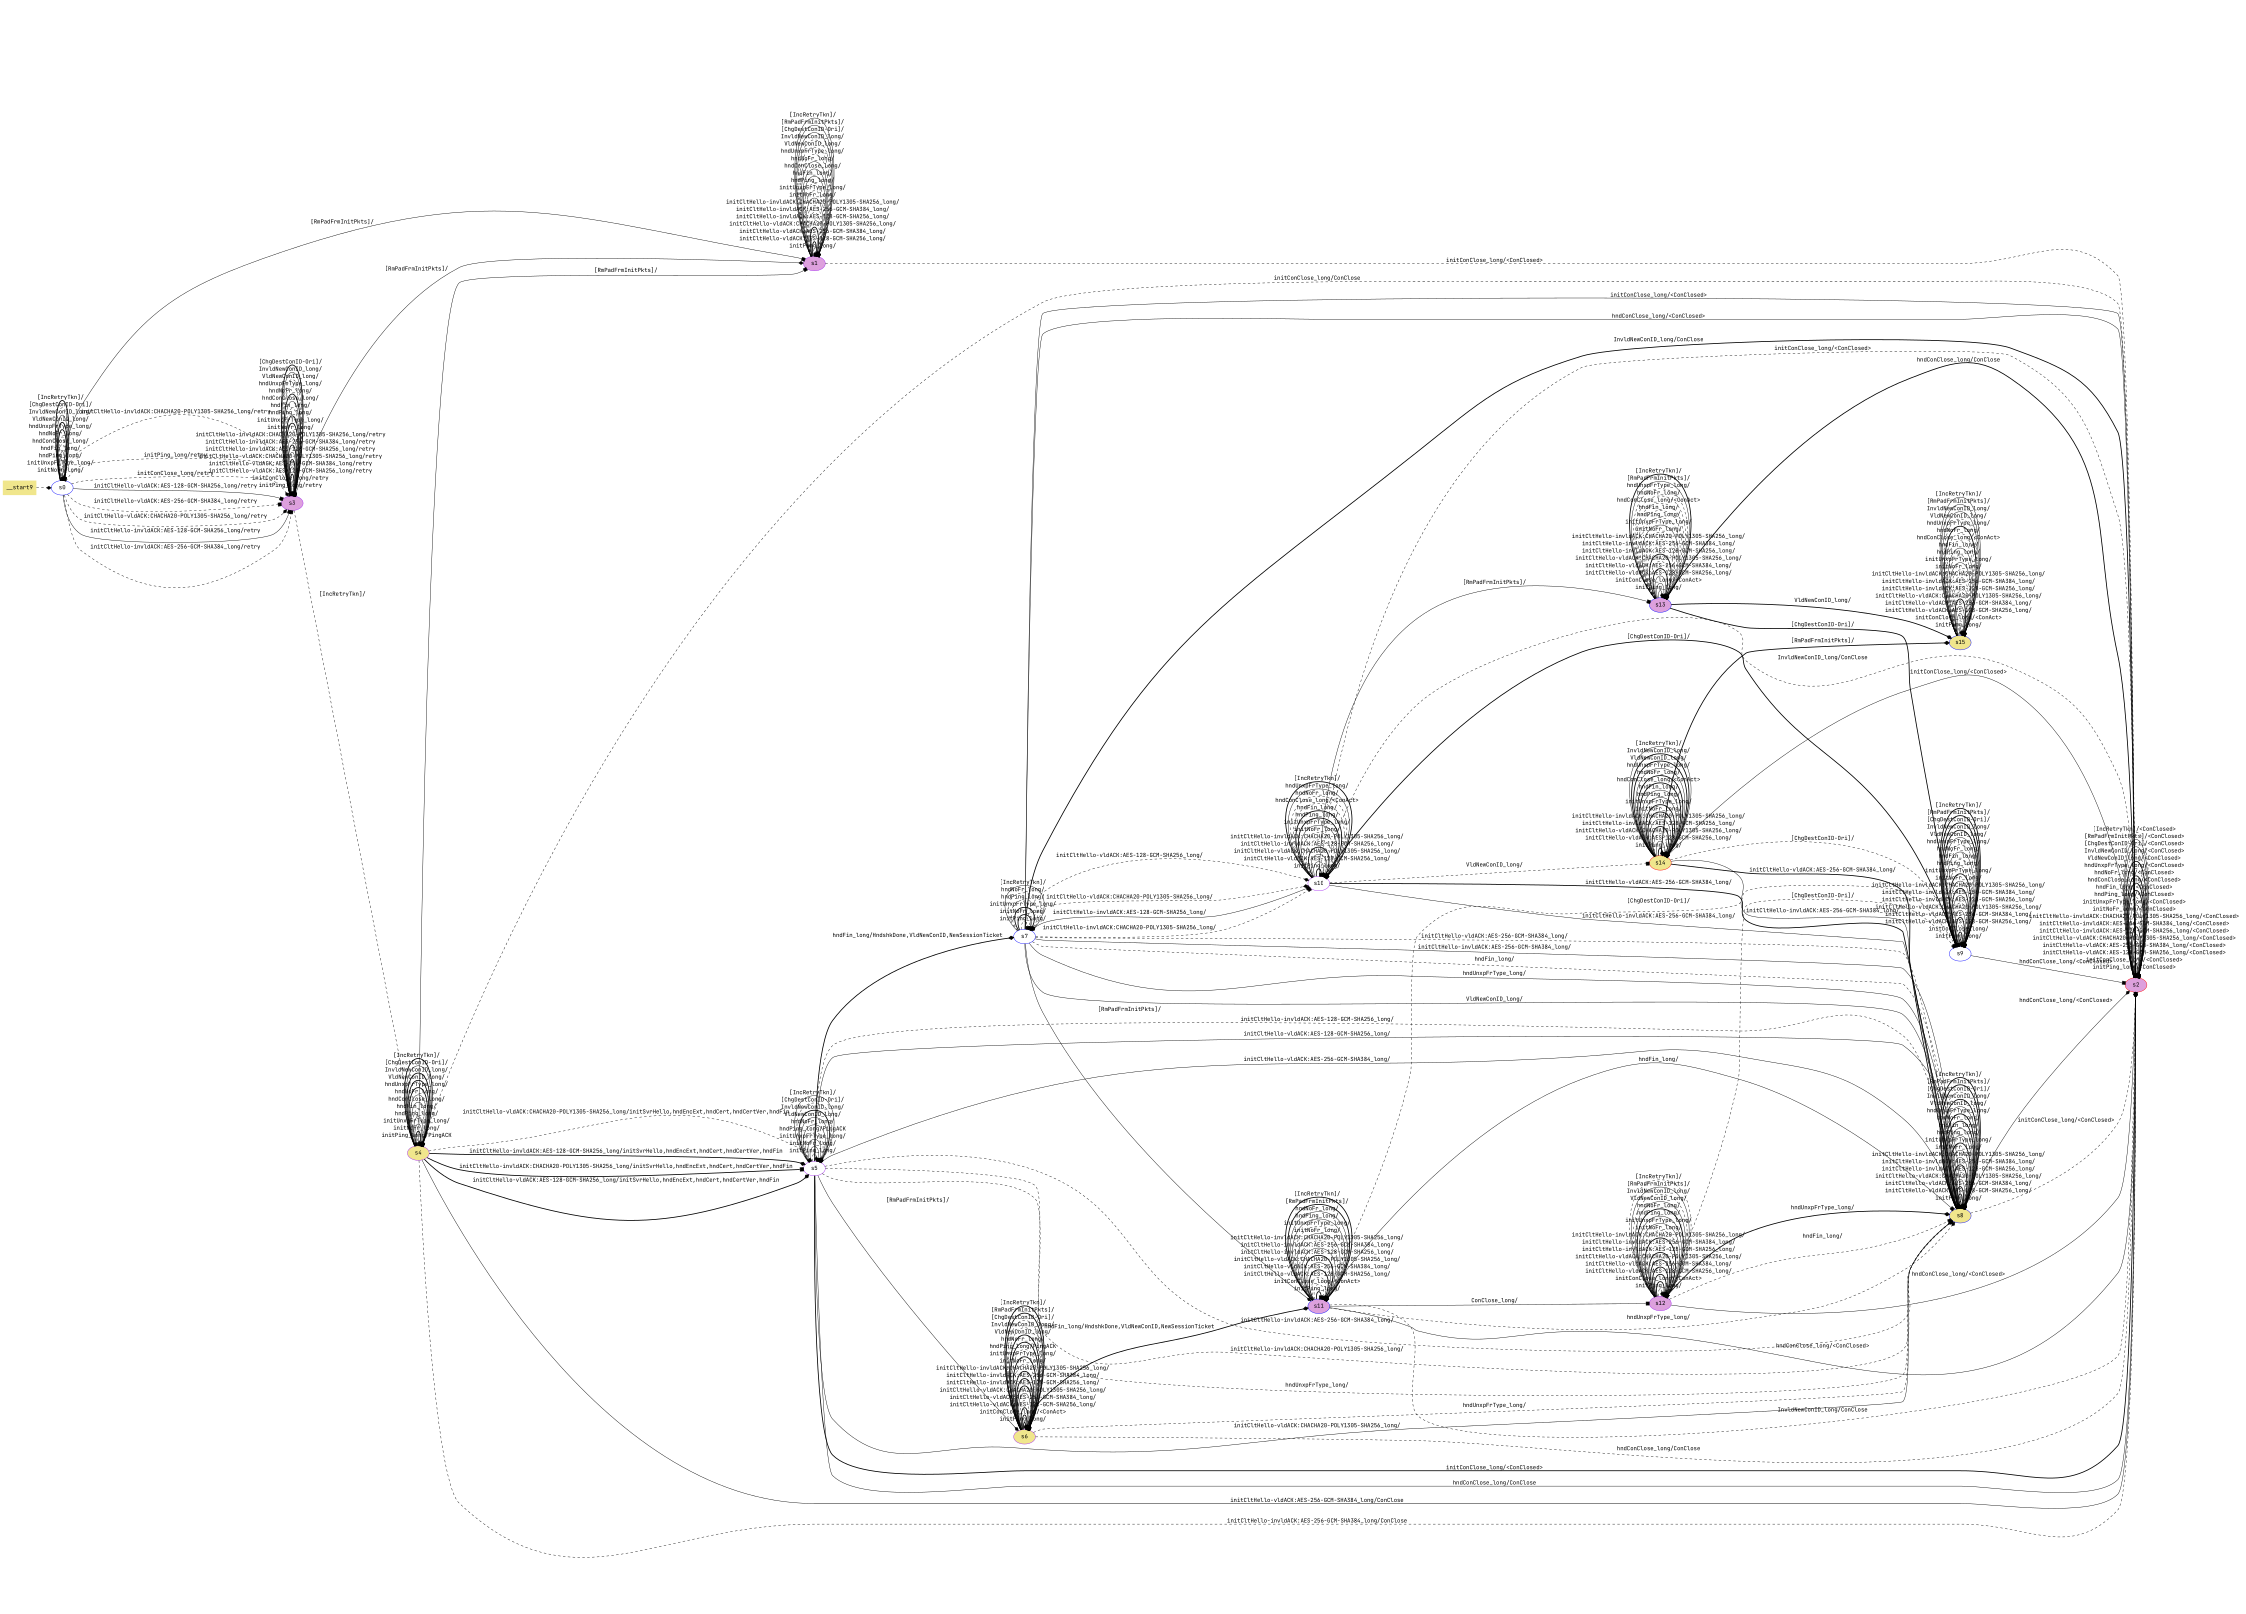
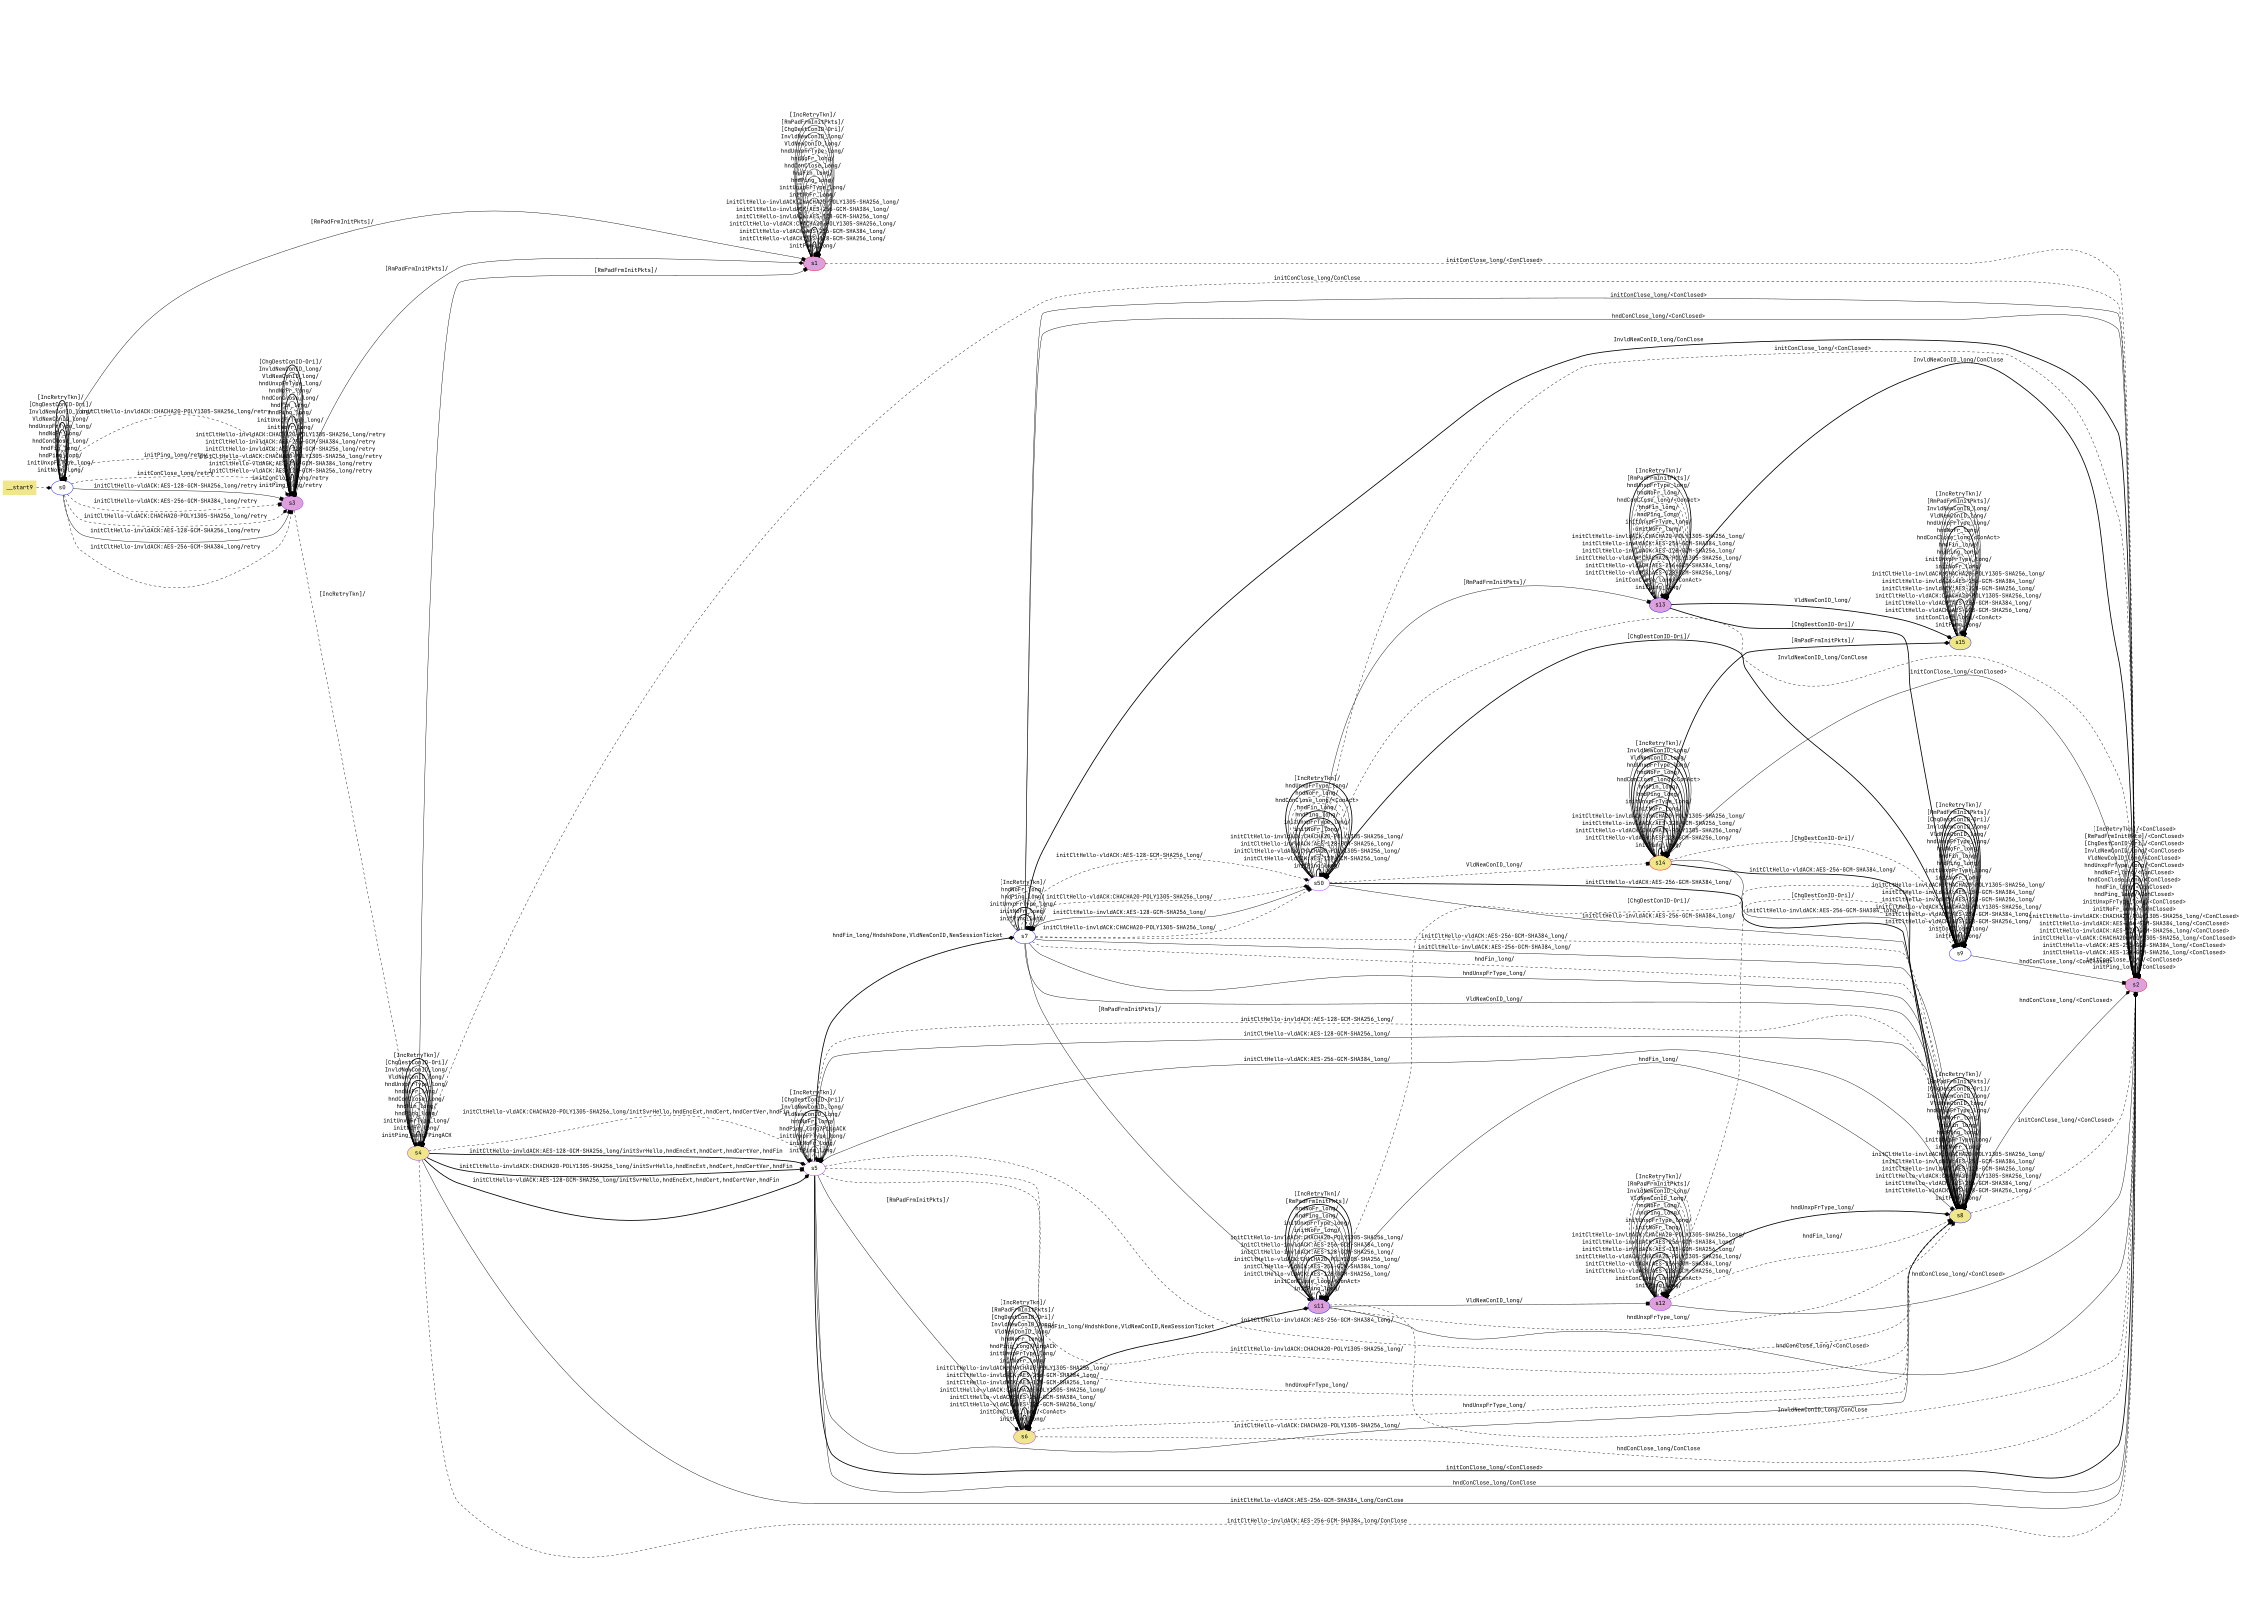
(814, 264) -> (814, 264)
(1960, 360) -> (1960, 360)
(1319, 884) -> (1319, 884)
(1496, 1301) -> (1496, 1301)
